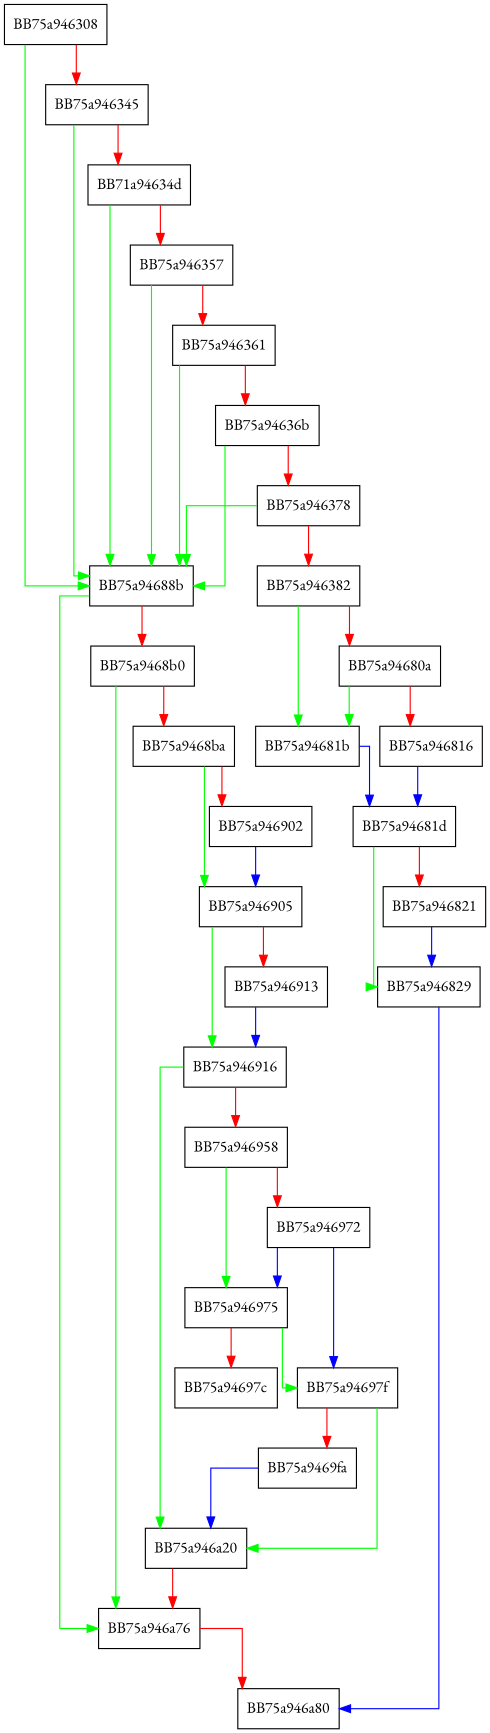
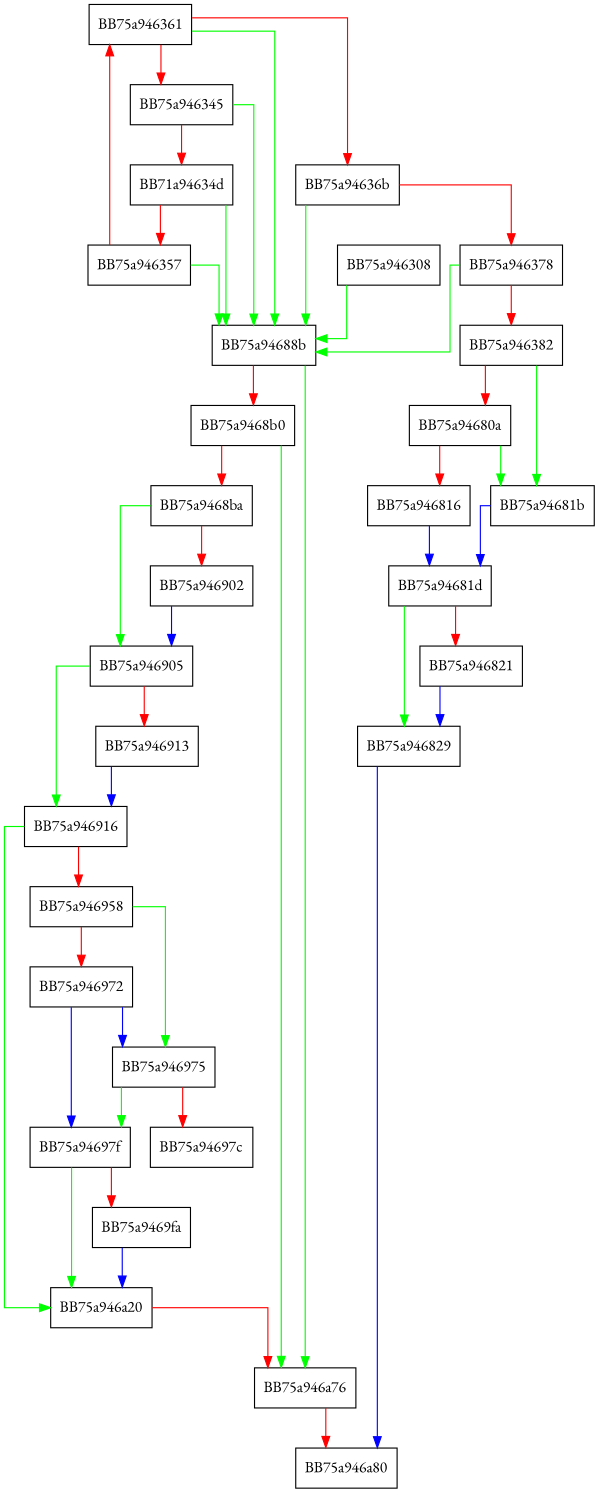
(76, 59) -> (161, 59)
